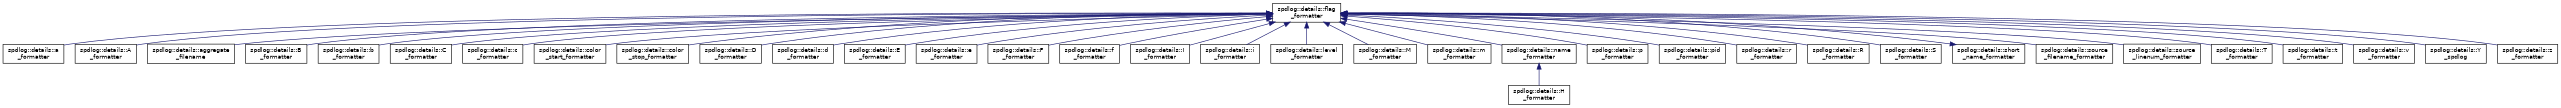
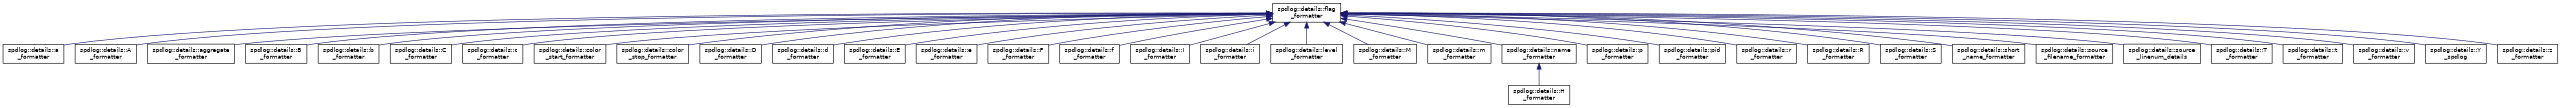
(1646, 19) -> (1650, 20)
(191, 54) -> (191, 54)
(2162, 54) -> (2162, 54)
